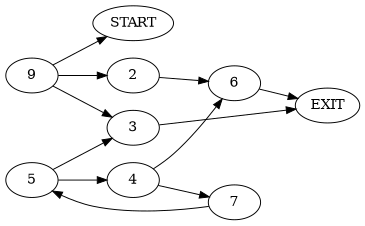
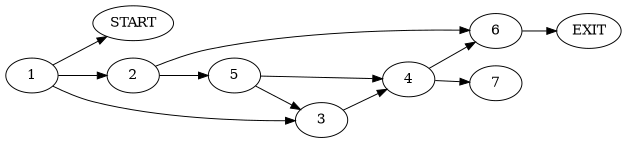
(32, 76) -> (32, 76)
(223, 118) -> (361, 102)
(134, 211) -> (179, 76)
